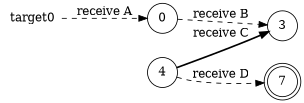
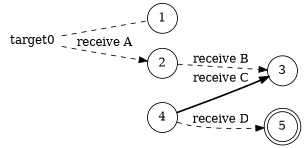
(162, 18) -> (162, 63)
none -> (162, 18)
(282, 82) -> (282, 127)
